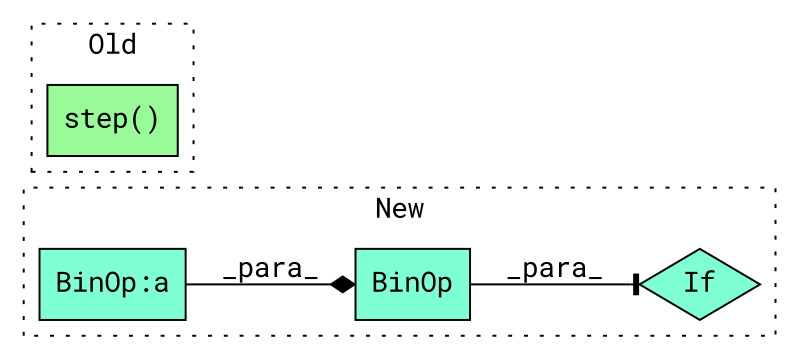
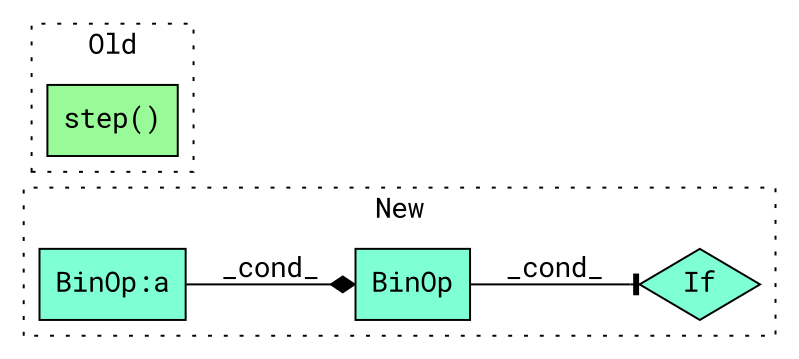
(271, 270) -> (271, 270)
(555, 270) -> (555, 270)
